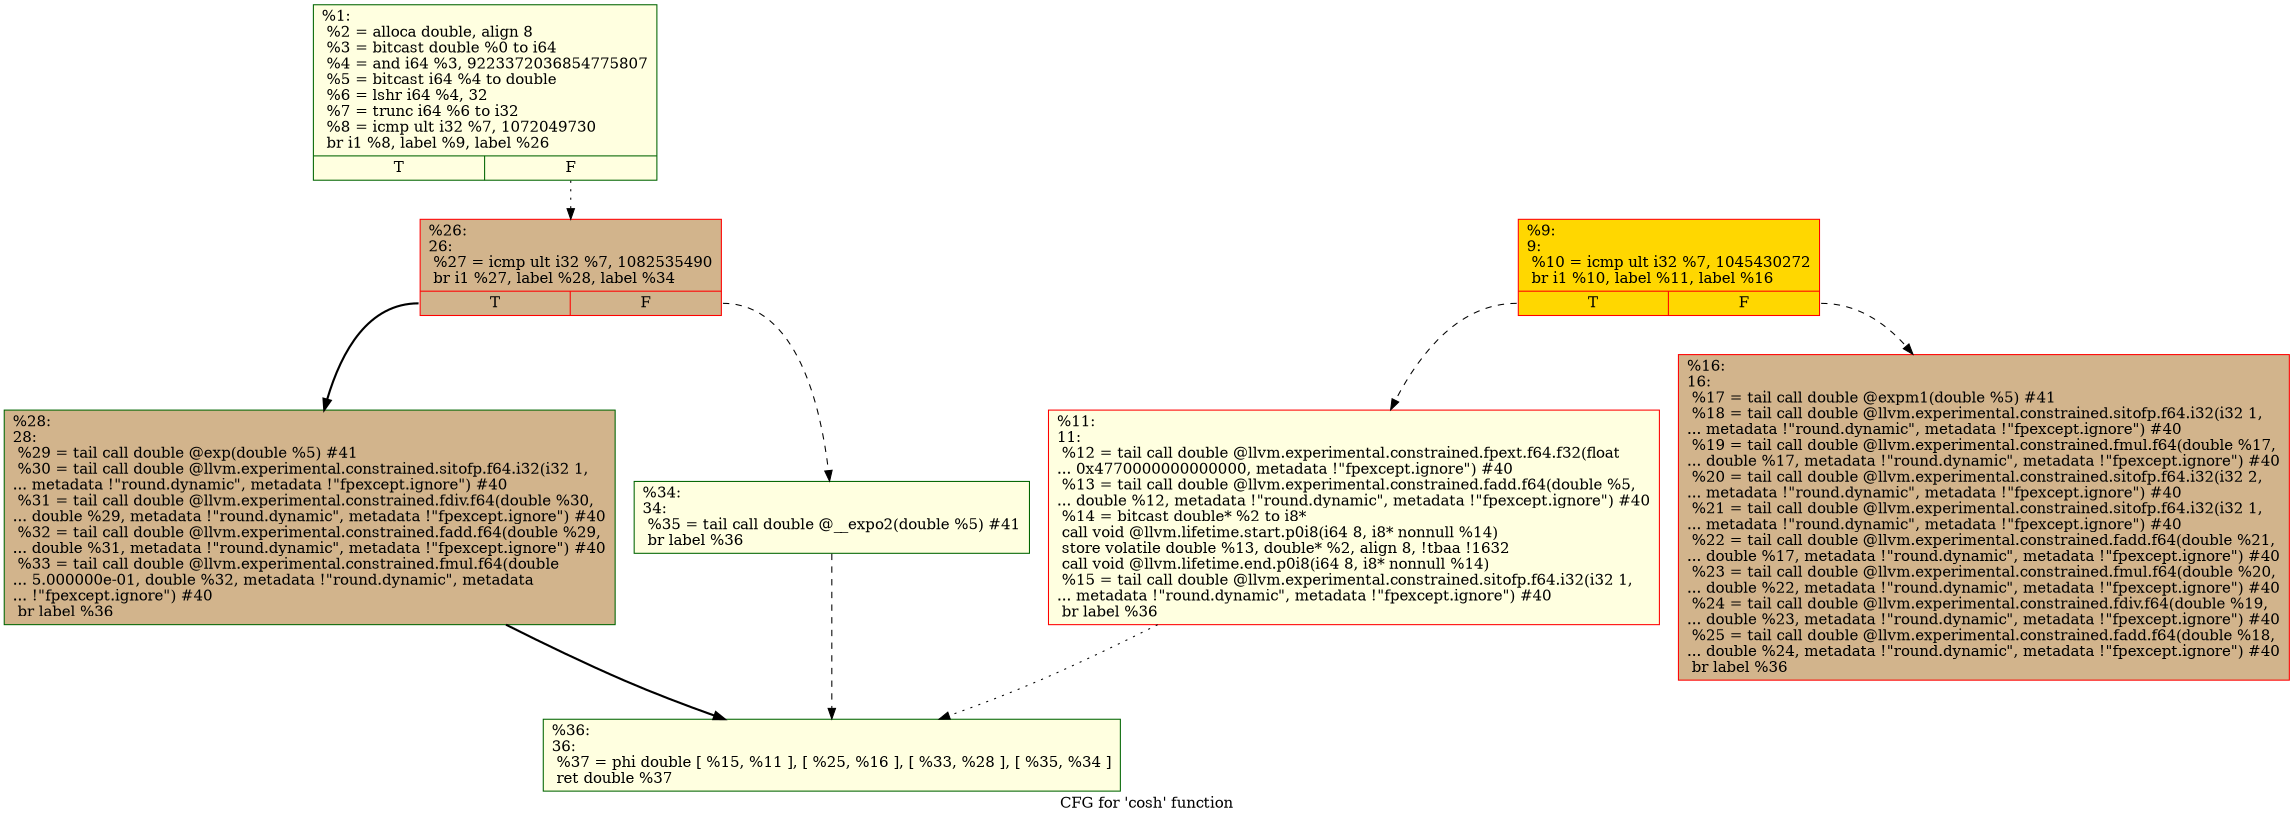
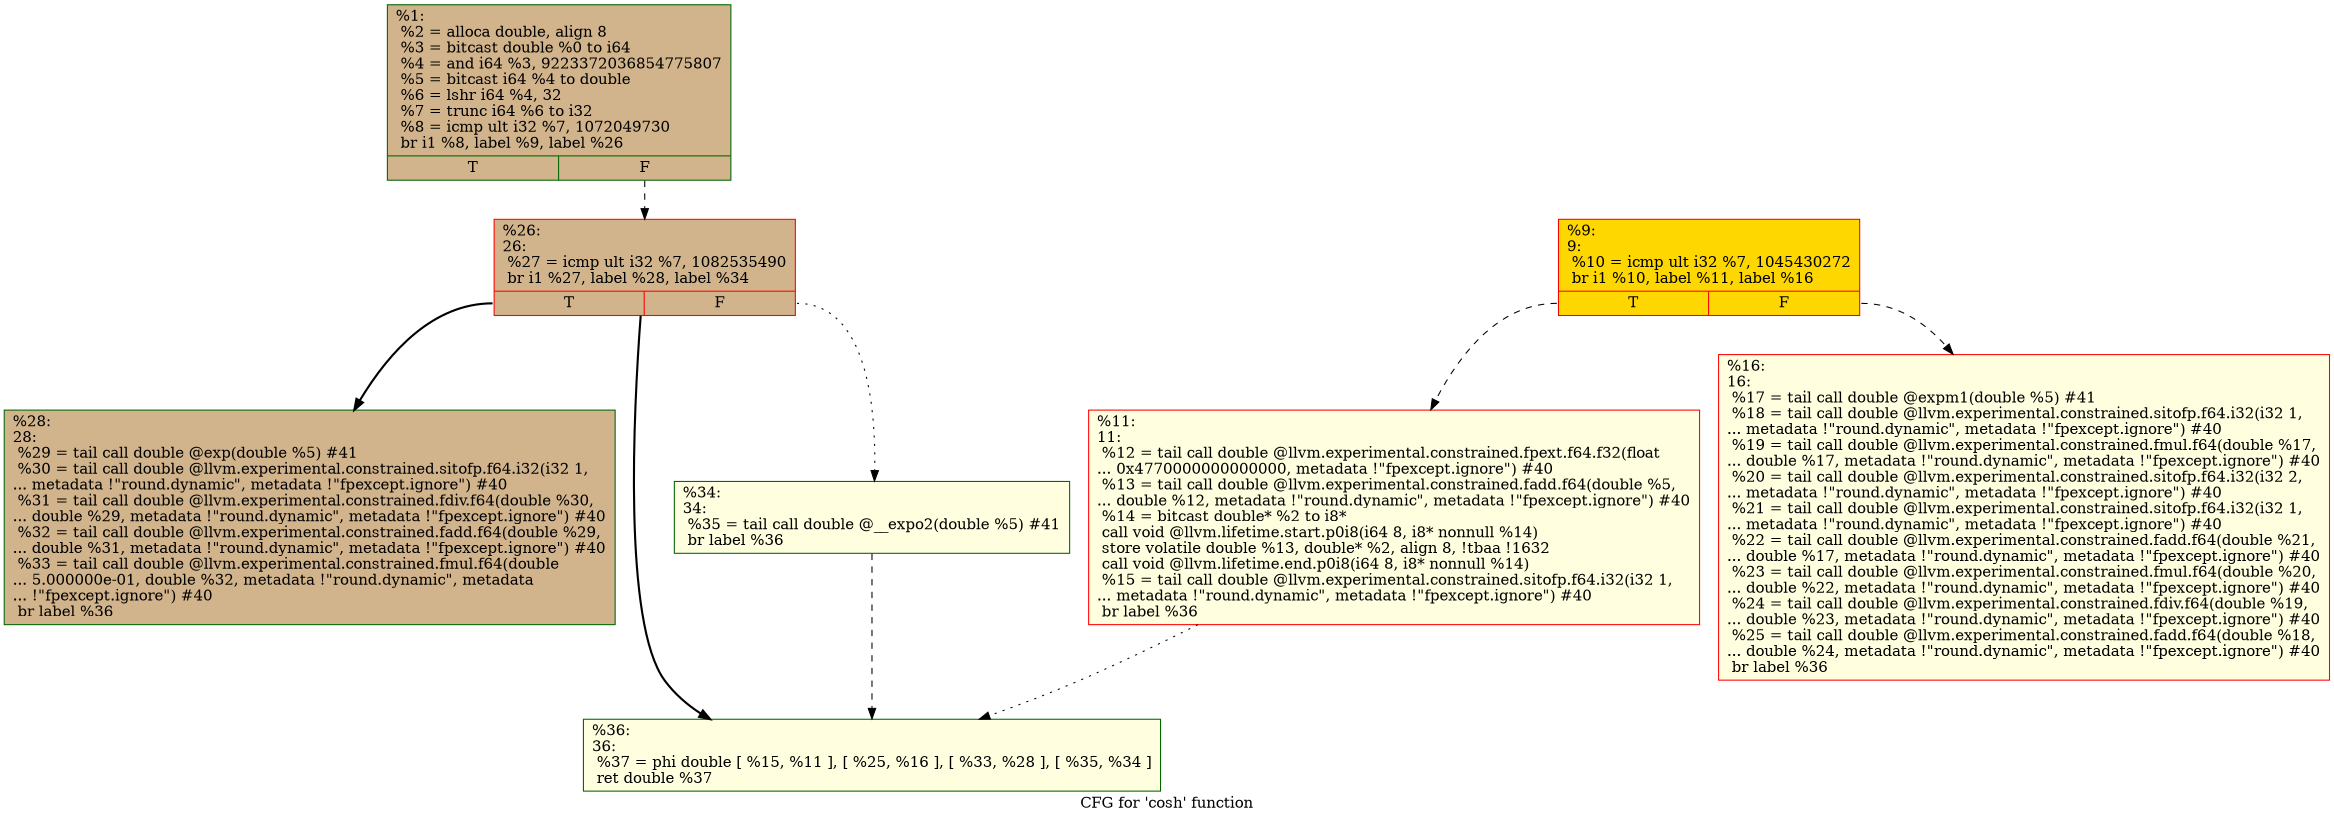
(485, 92) -> (559, 92)
(571, 195) -> (645, 195)
(802, 367) -> (864, 369)
(1984, 517) -> (2024, 517)
(609, 674) -> (635, 525)
